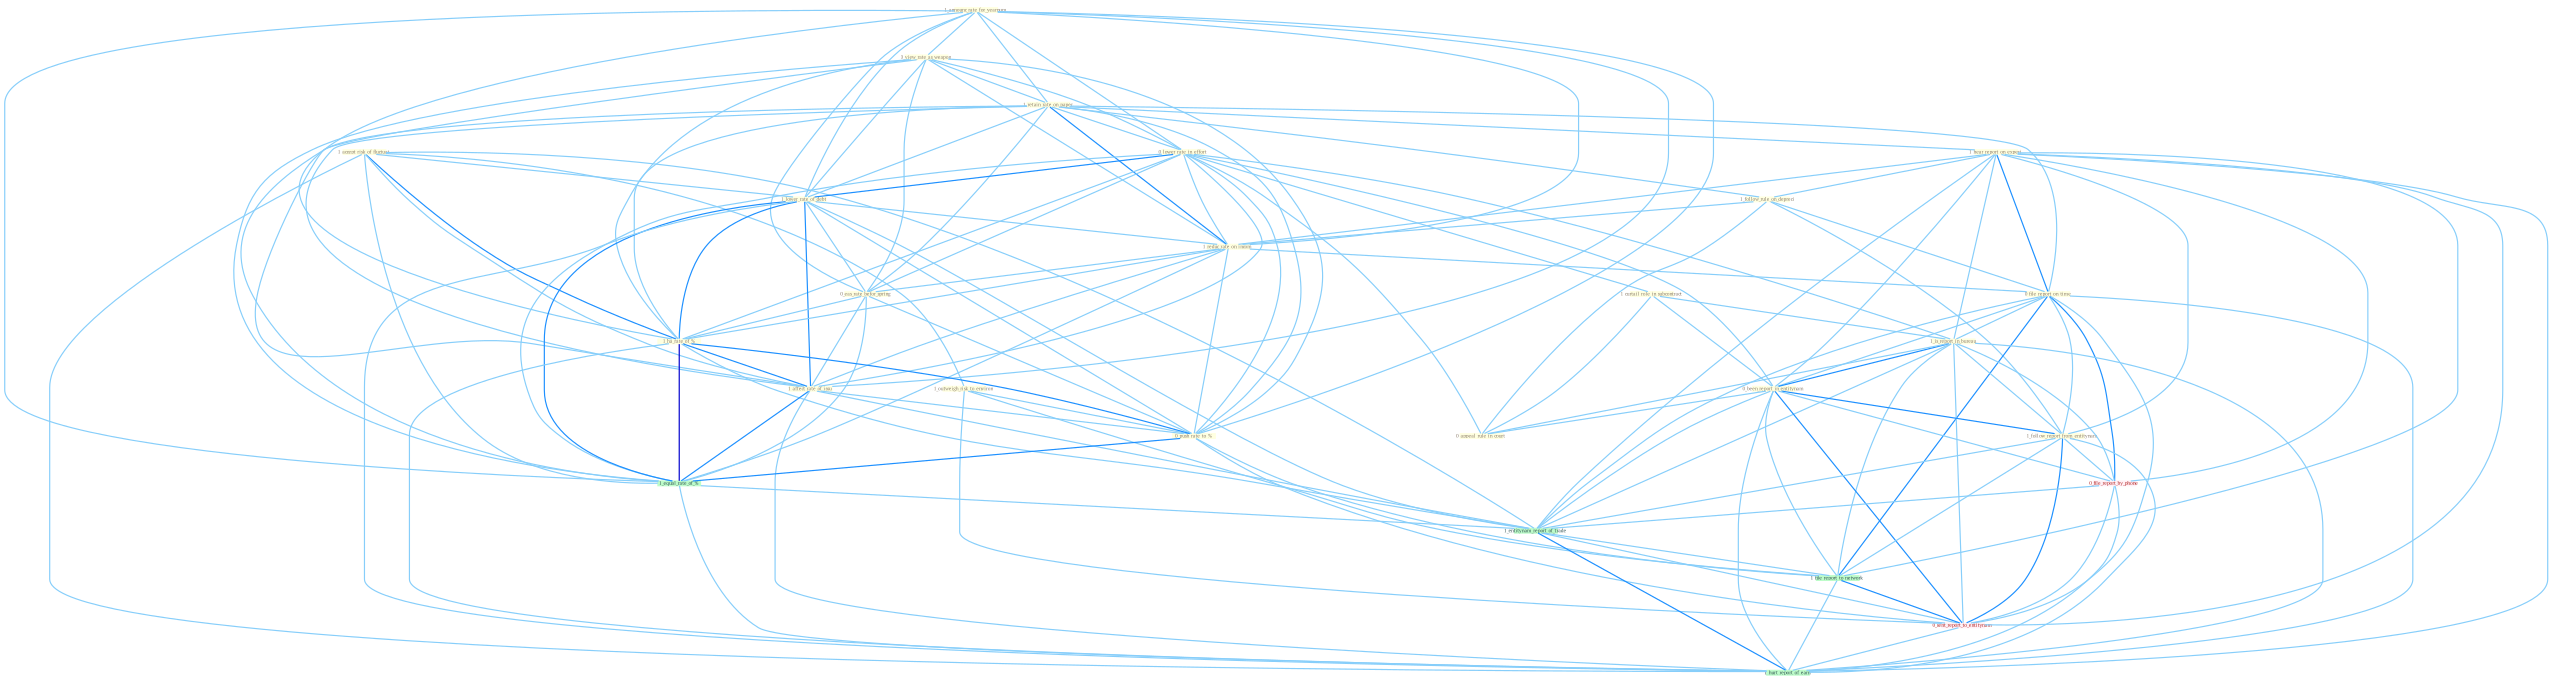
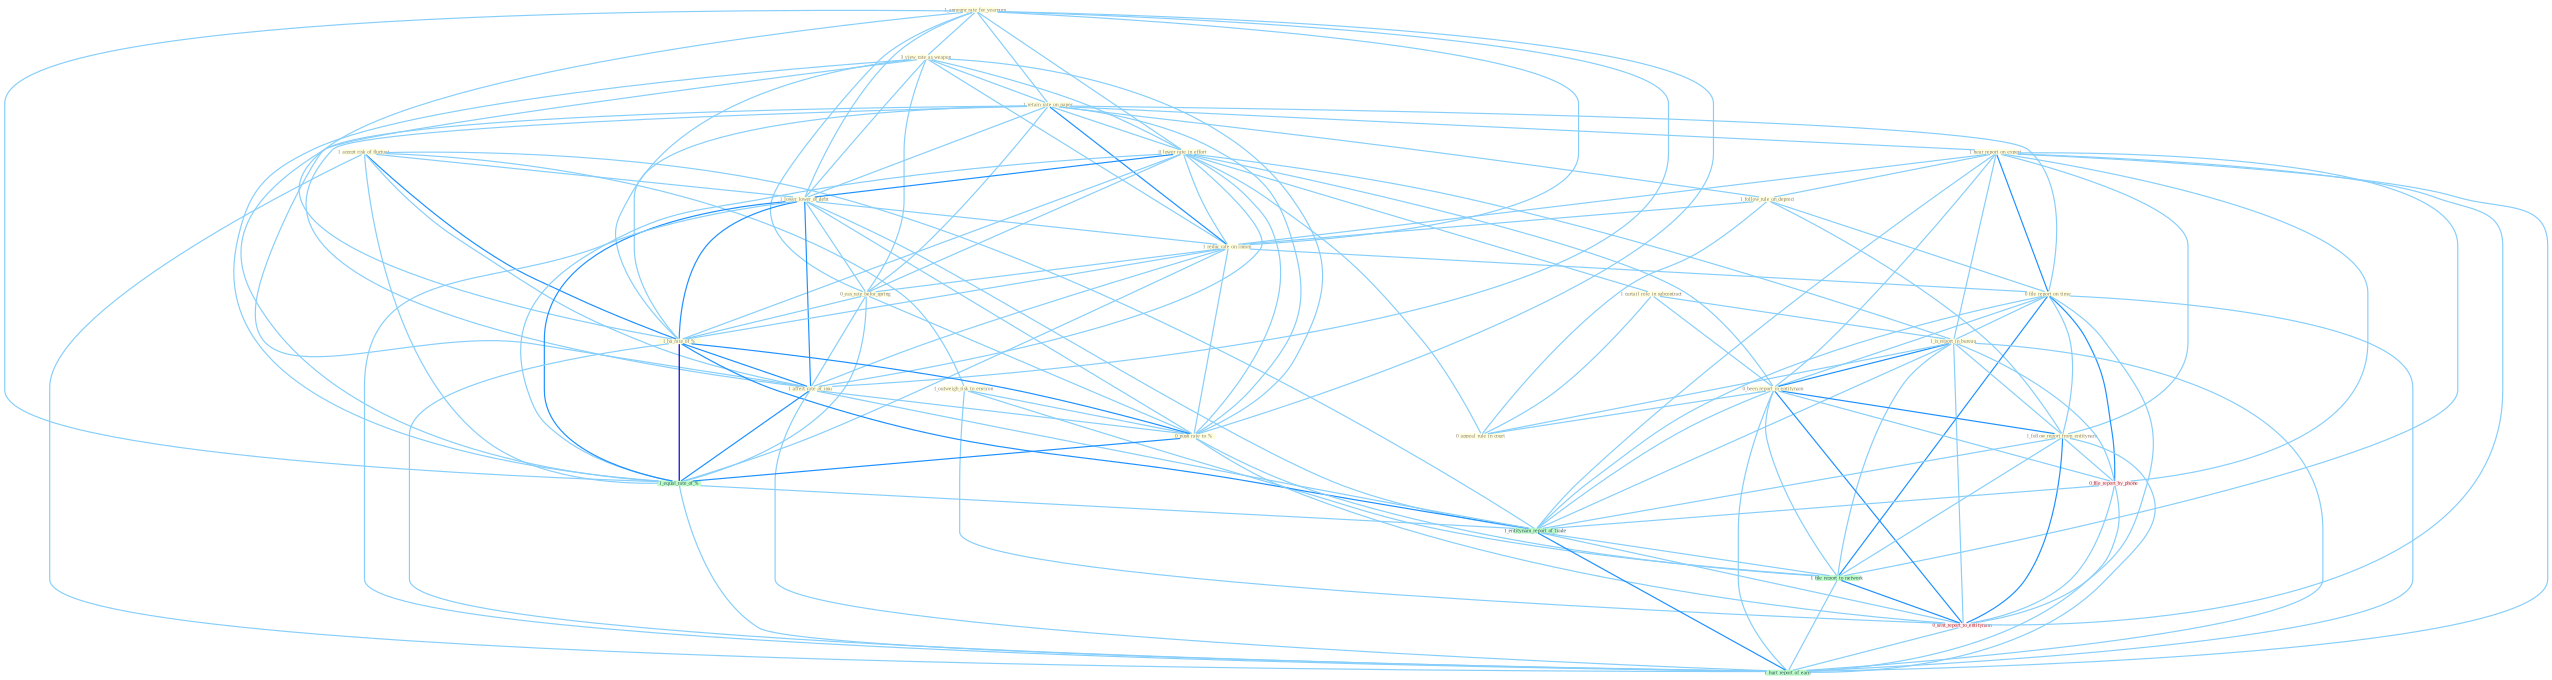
(805, 199) -> (805, 199)
(1098, 460) -> (1098, 460)
